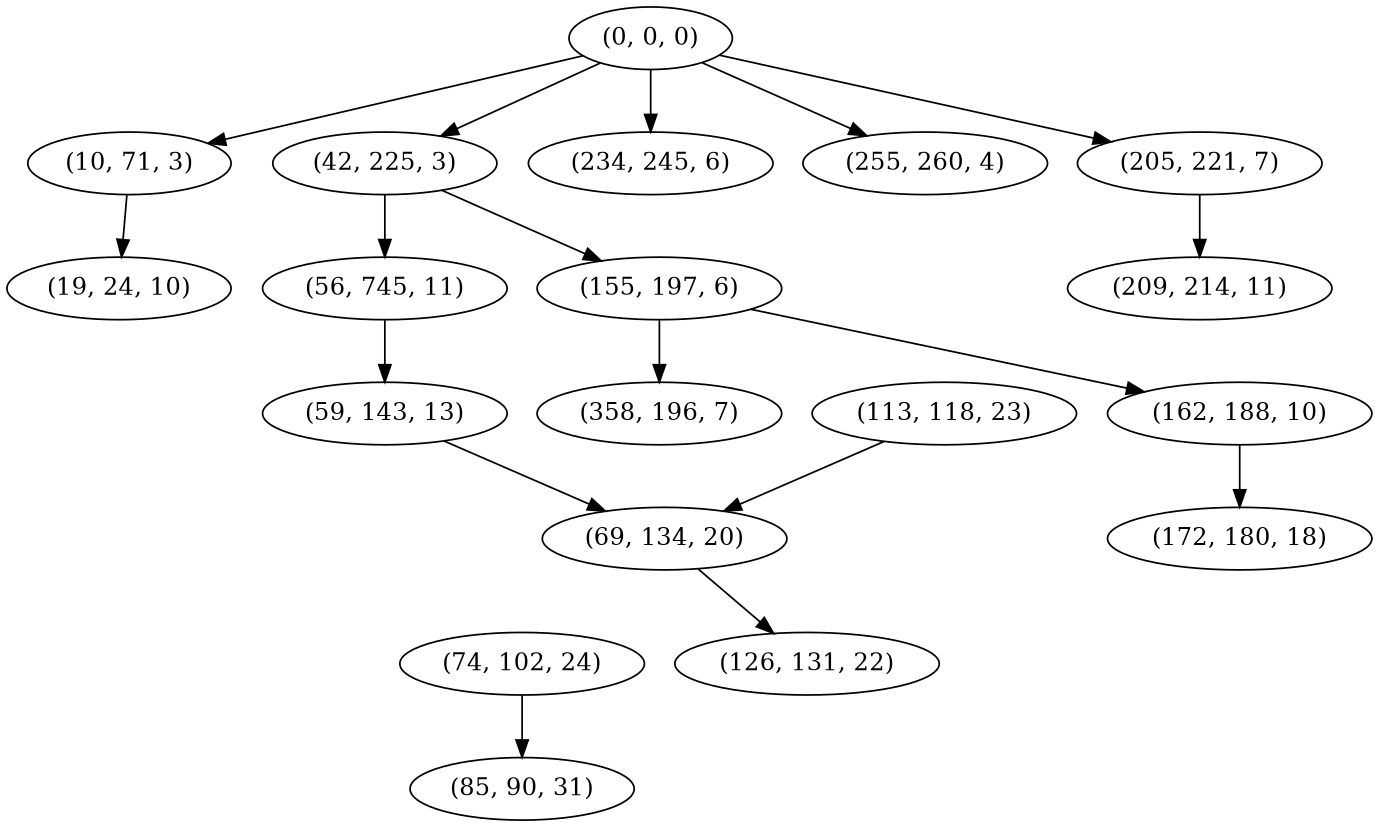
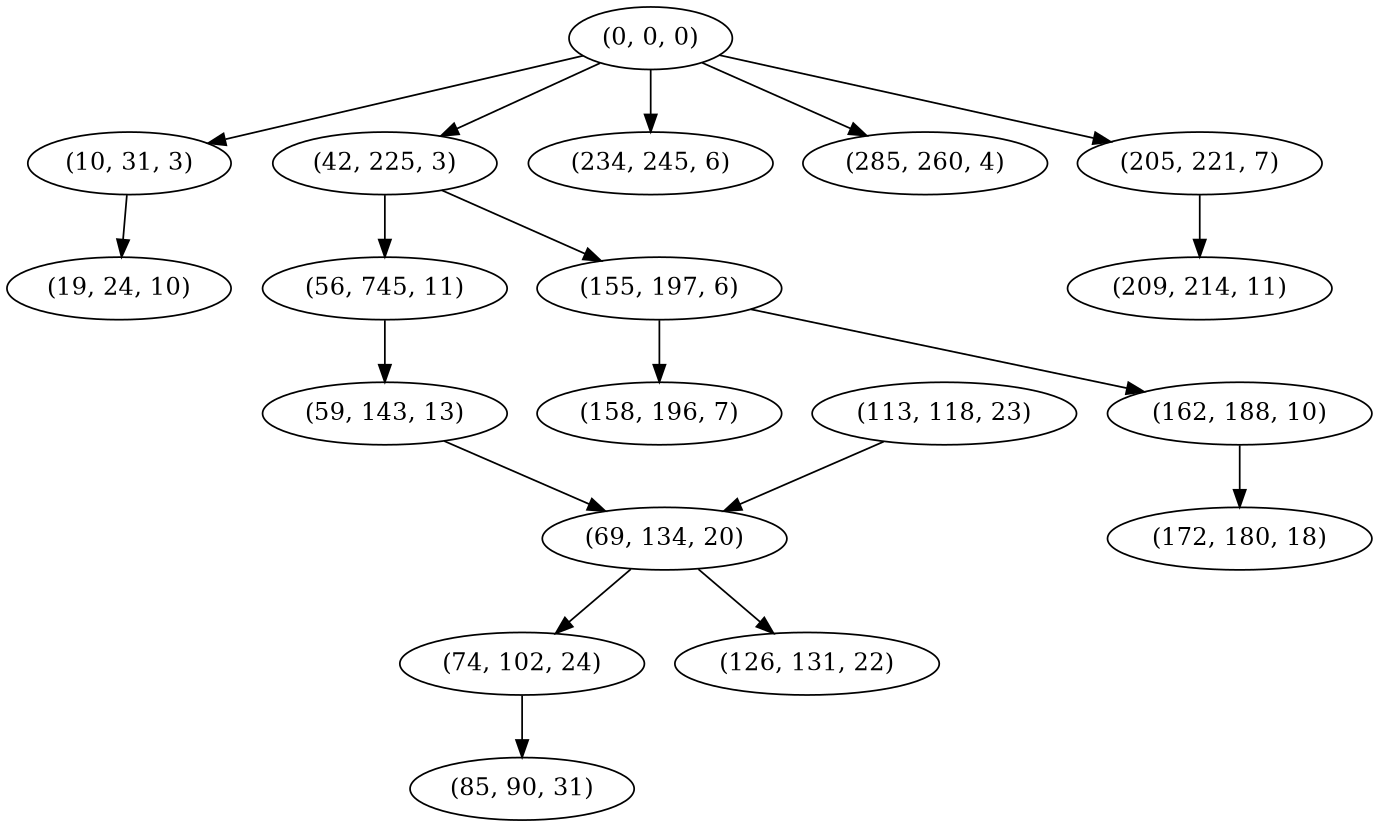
(129, 163) -> (129, 163)
(925, 163) -> (925, 163)
(659, 414) -> (659, 414)
none -> (600, 596)
